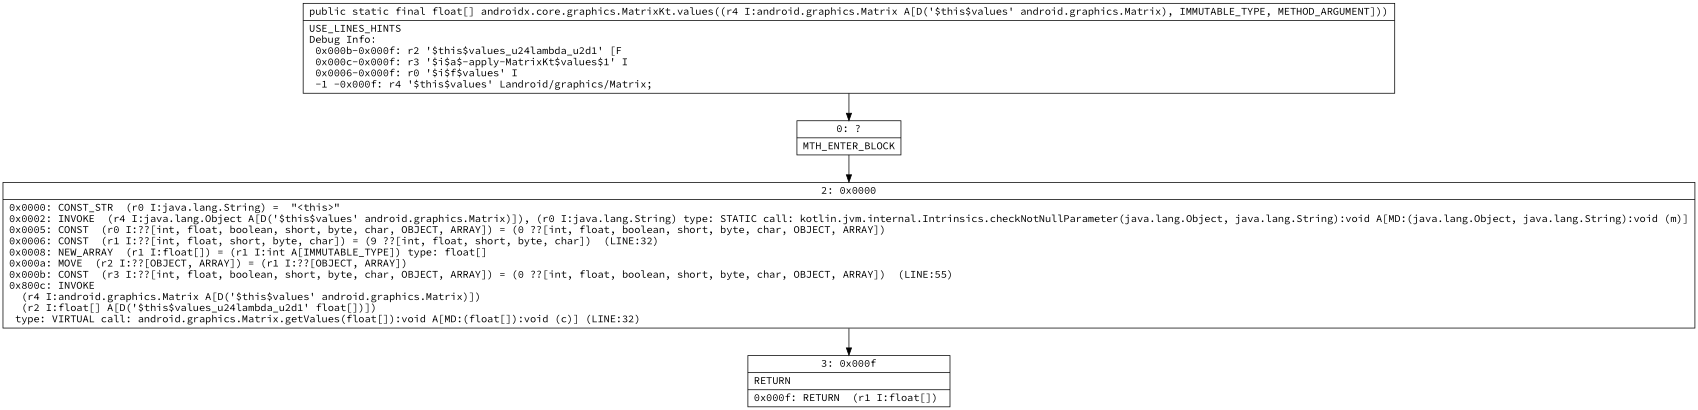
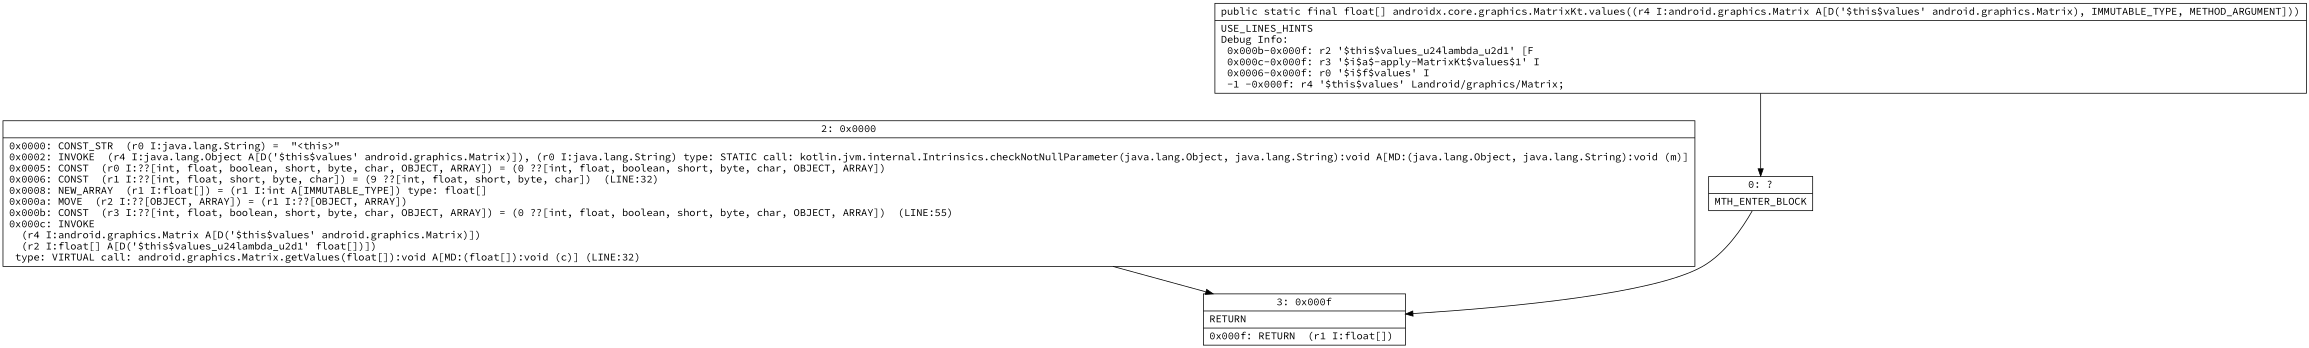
(849, 165) -> (1597, 295)
(58, 286) -> (58, 224)
